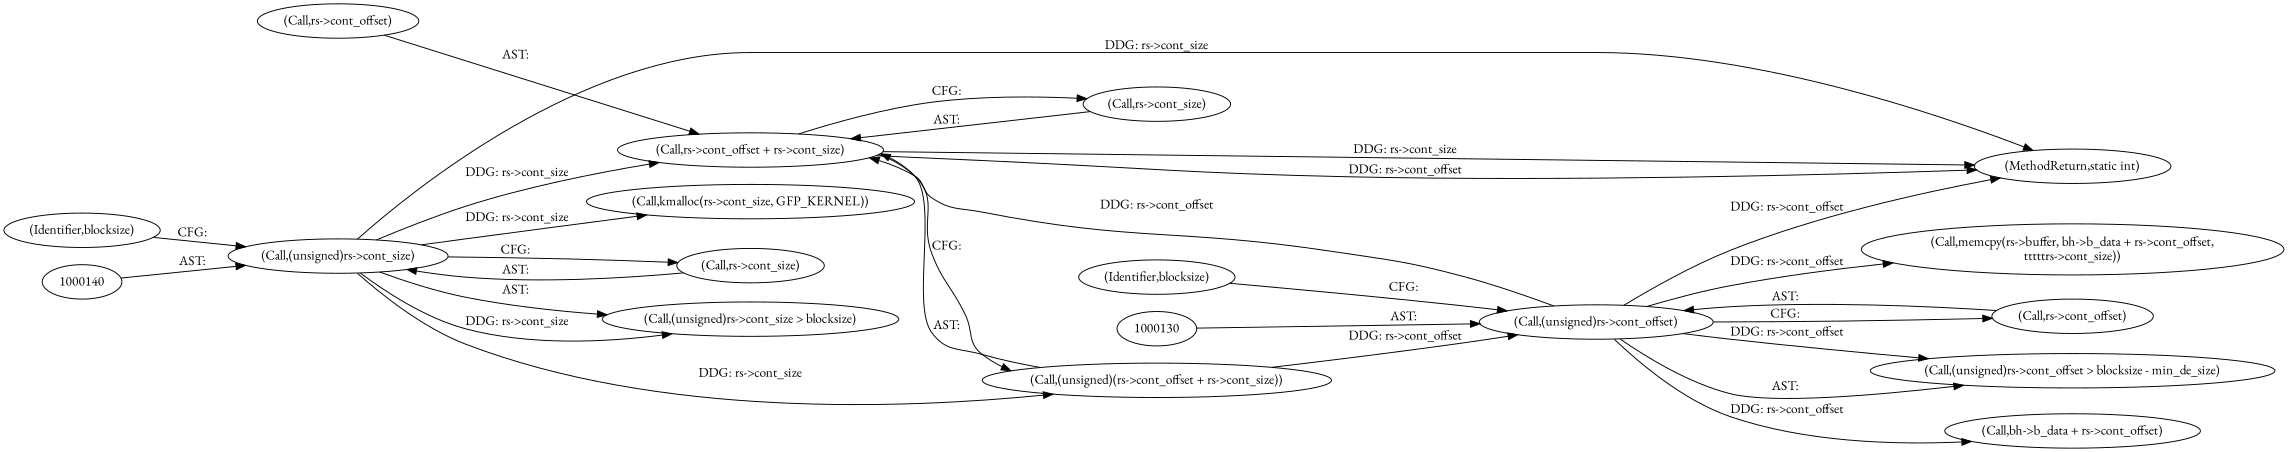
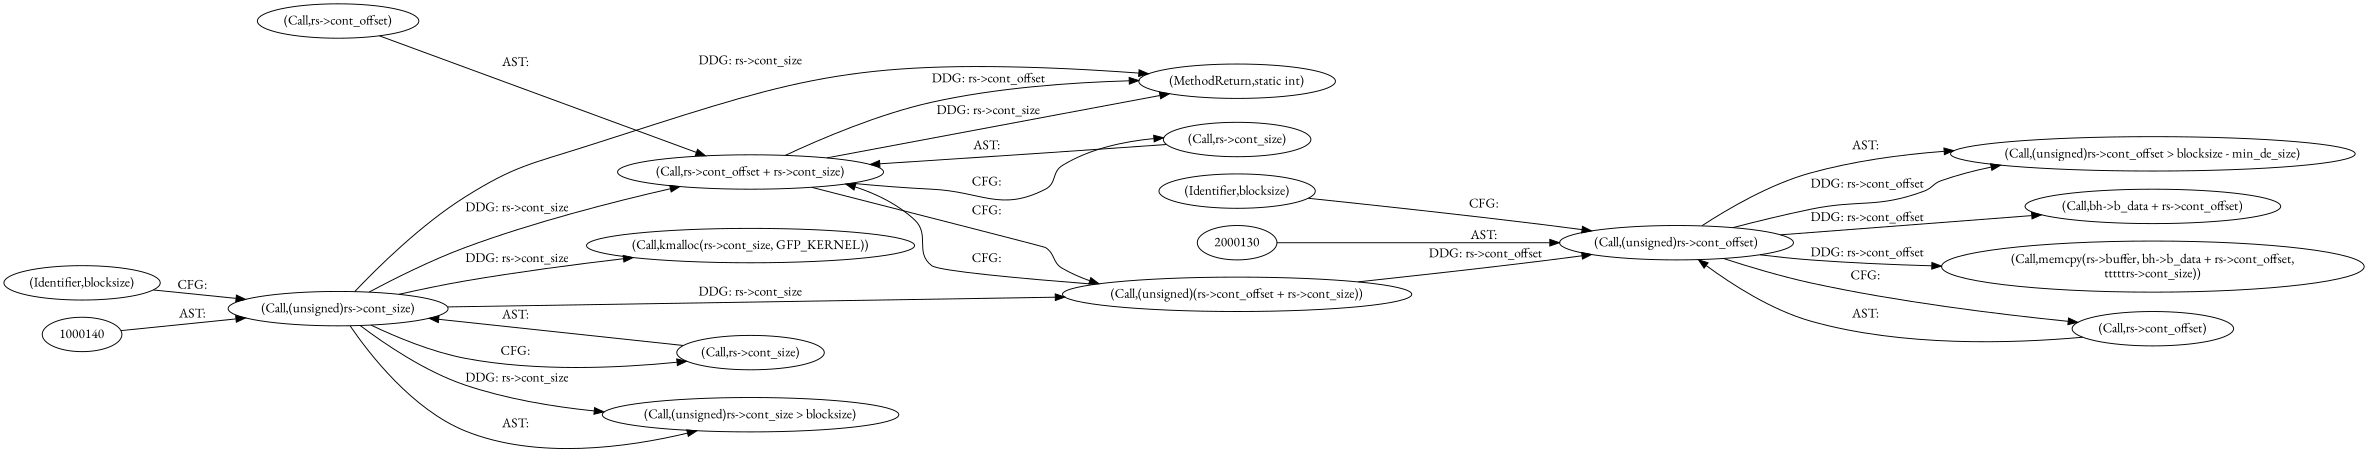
(1801, 226) -> none
(1211, 238) -> none
(948, 325) -> (989, 258)
(1157, 329) -> (1237, 243)
